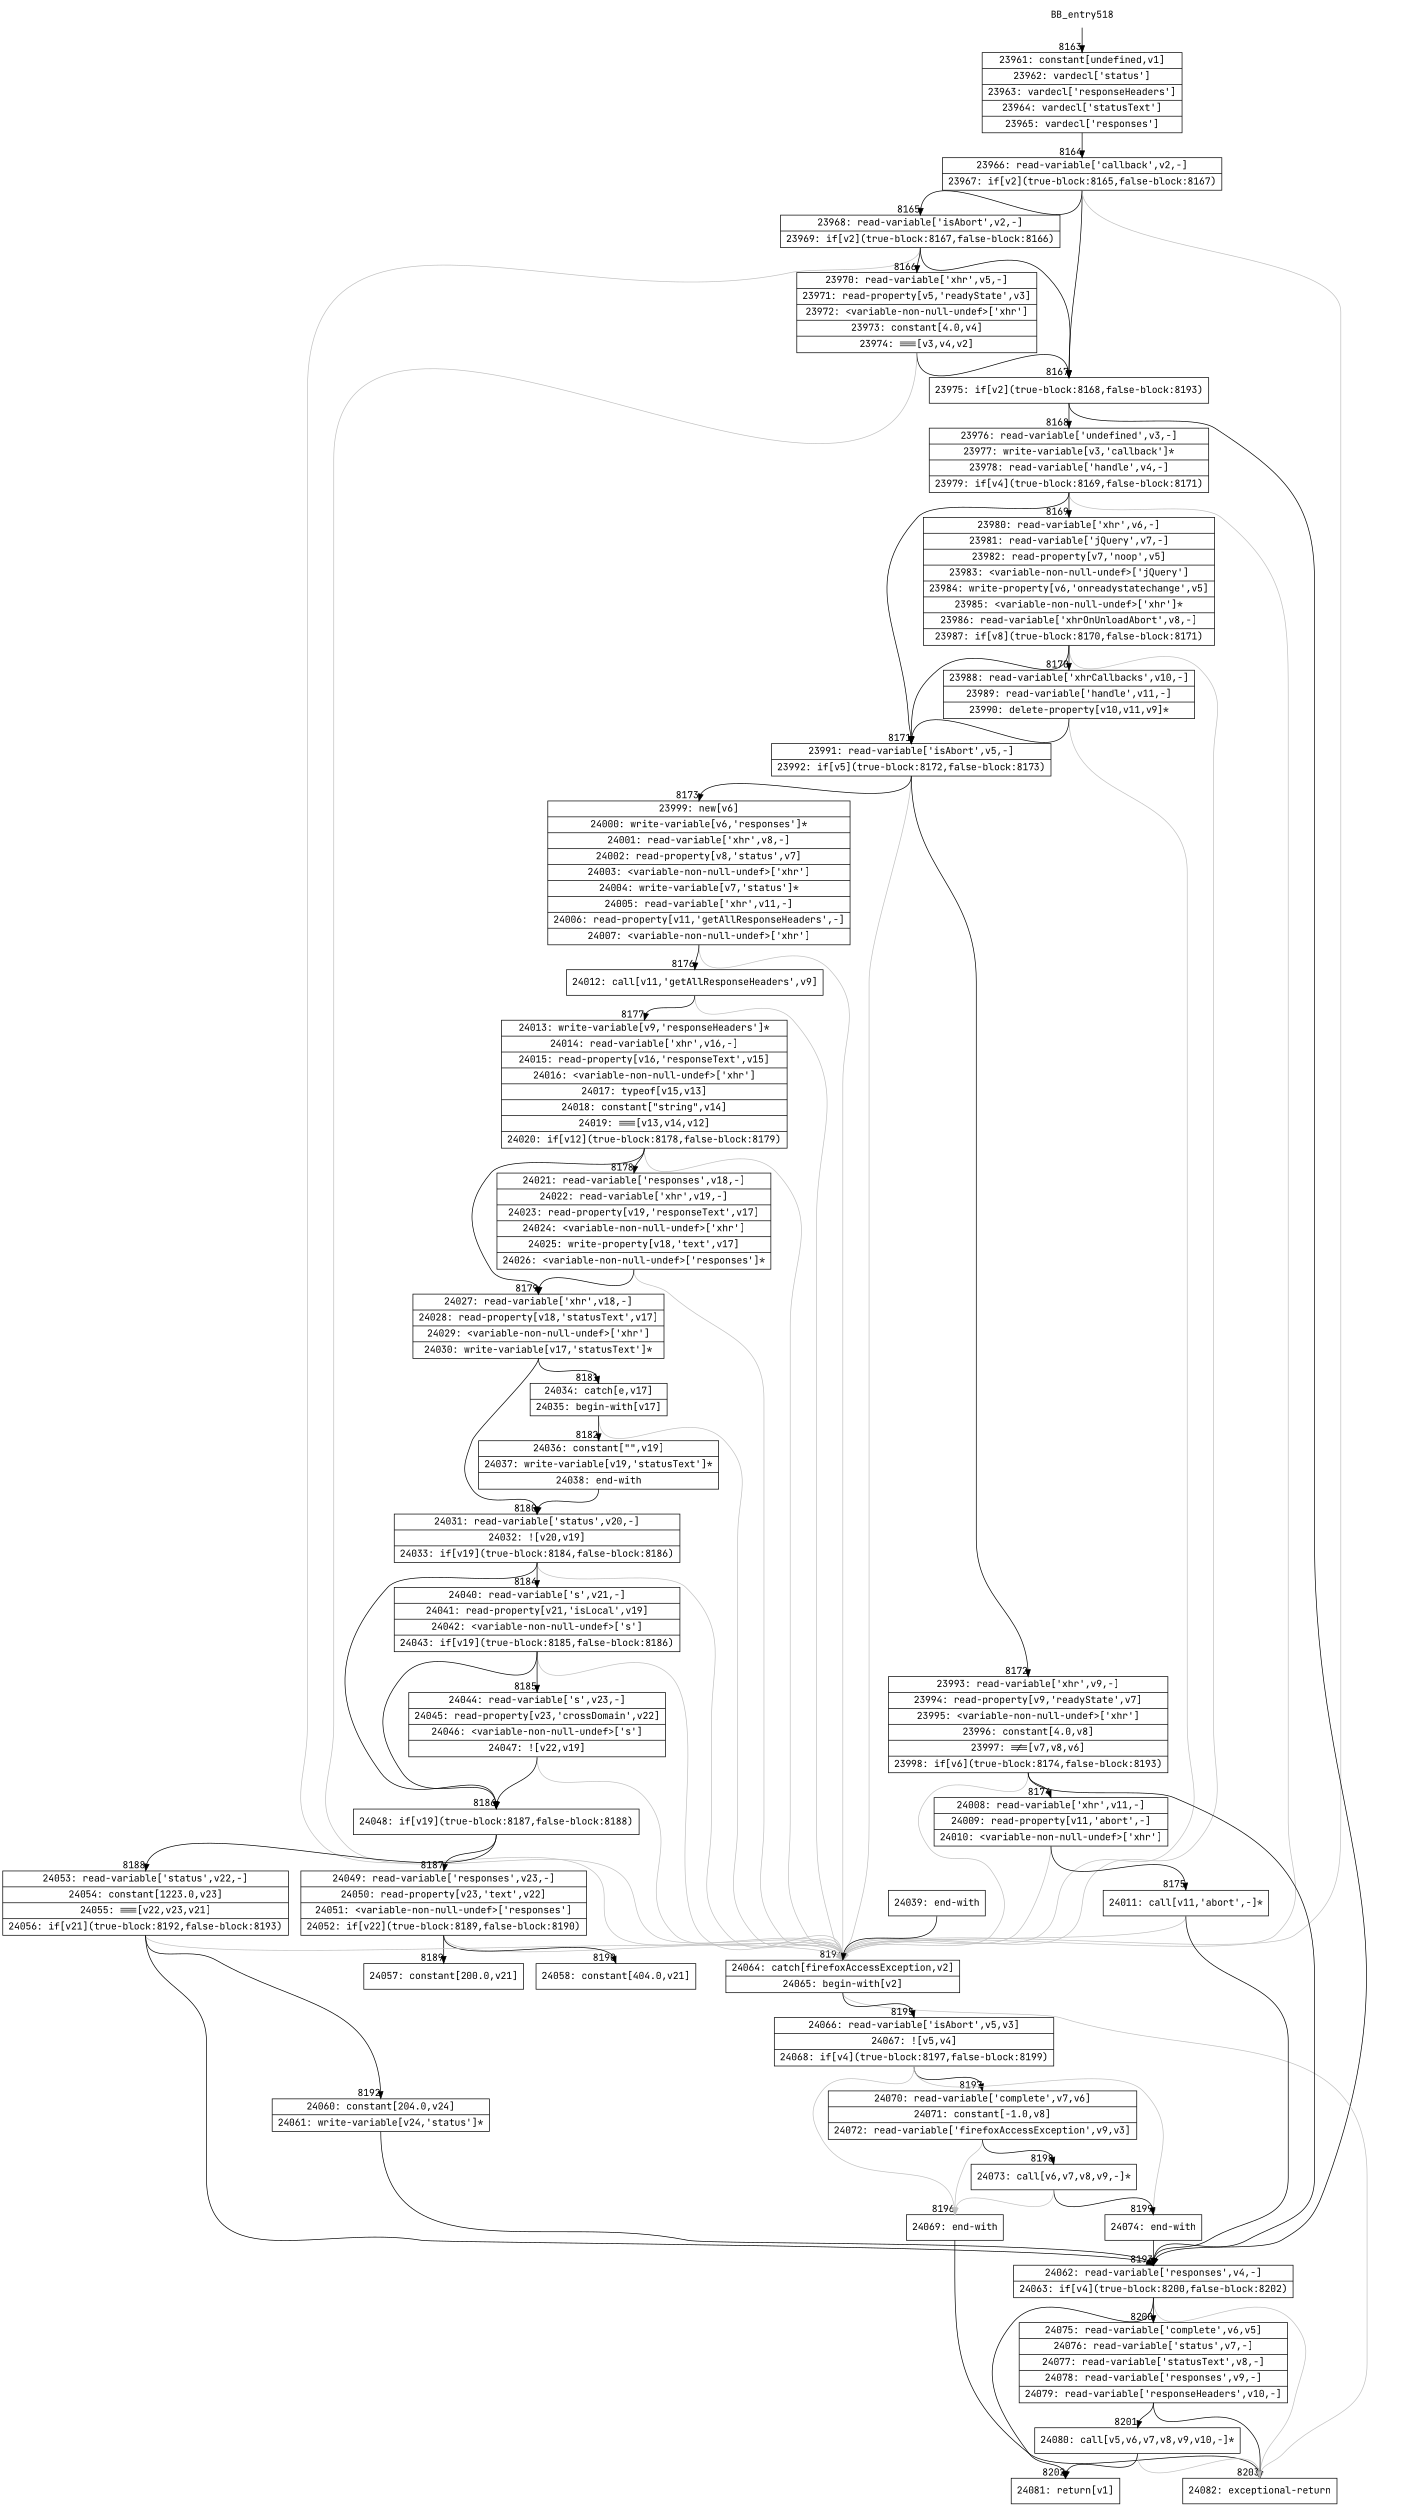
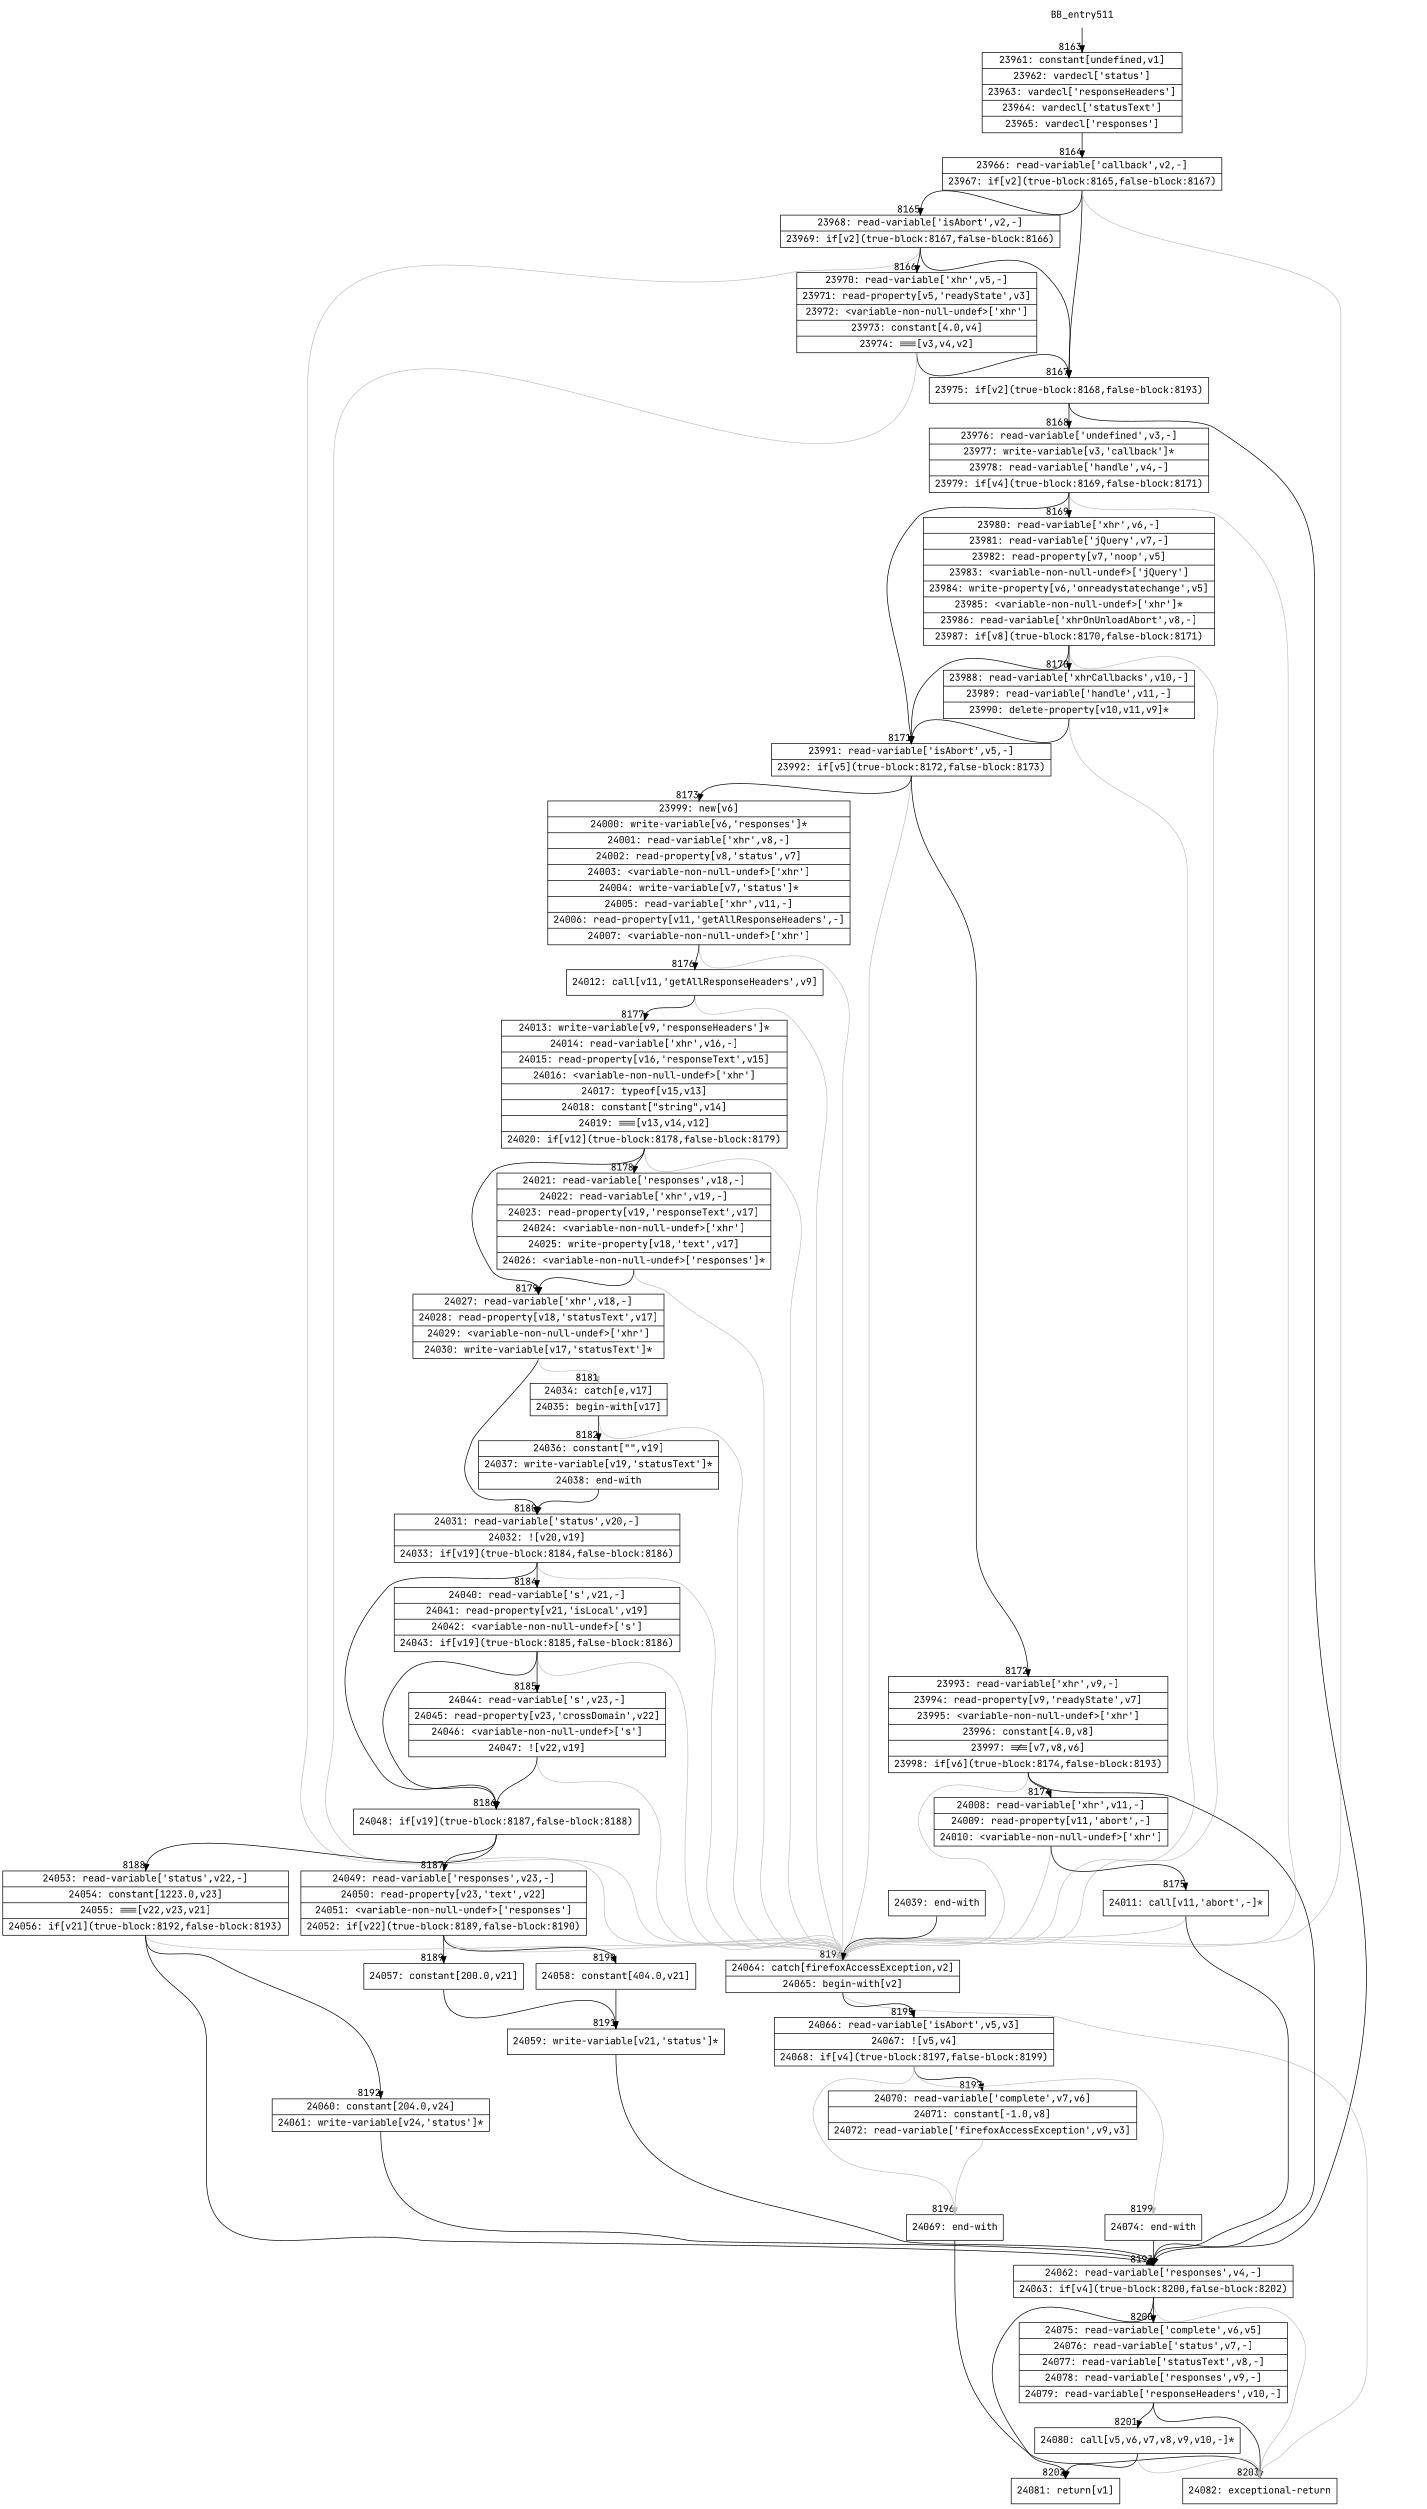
(1082, 15) -> (1082, 15)
(565, 1371) -> (565, 1371)
none -> (616, 2042)
(1054, 2177) -> none
